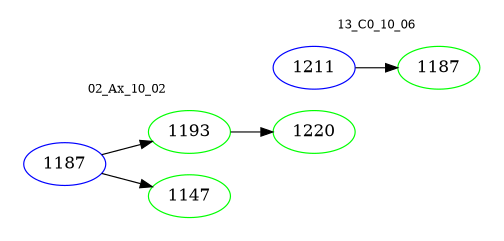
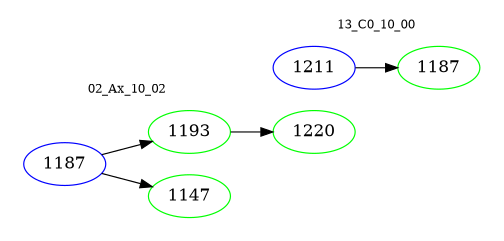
(376, 26) -> (376, 26)
